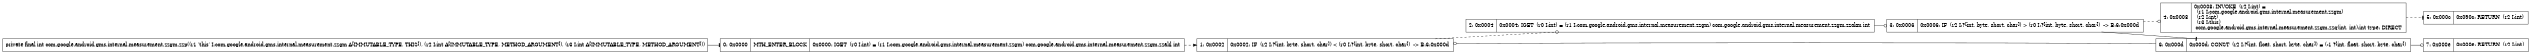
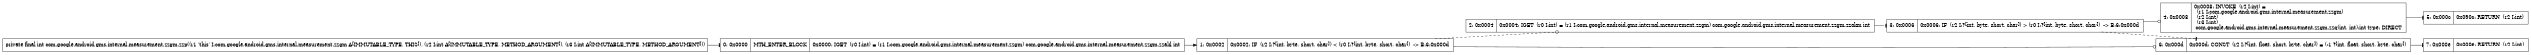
(2414, 18) -> (2414, 18)
(2151, 22) -> (2151, 22)
(2207, 23) -> (2206, 23)
(1879, 26) -> (1879, 26)
(2148, 35) -> (2148, 35)
(1806, 43) -> (1803, 47)
(1189, 45) -> (1189, 45)
(2416, 45) -> (2416, 45)
